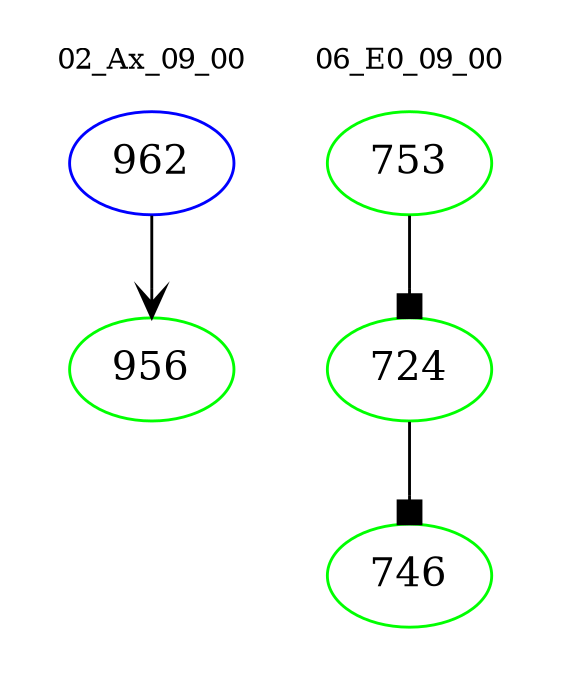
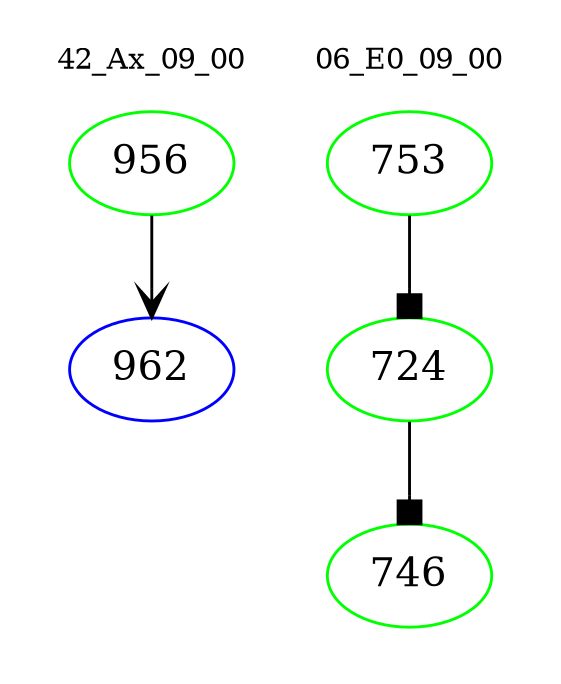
(152, 62) -> (152, 62)
(152, 252) -> (152, 252)
